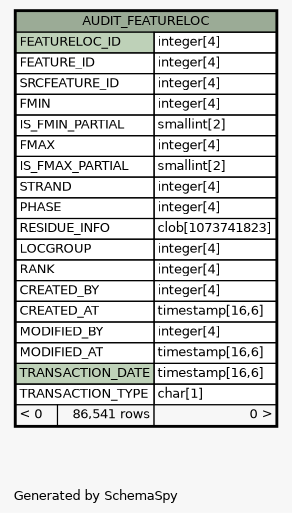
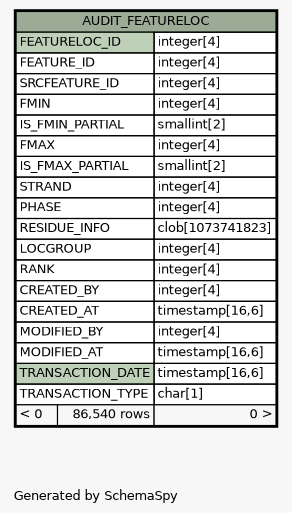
(112, 415) -> (112, 415)
